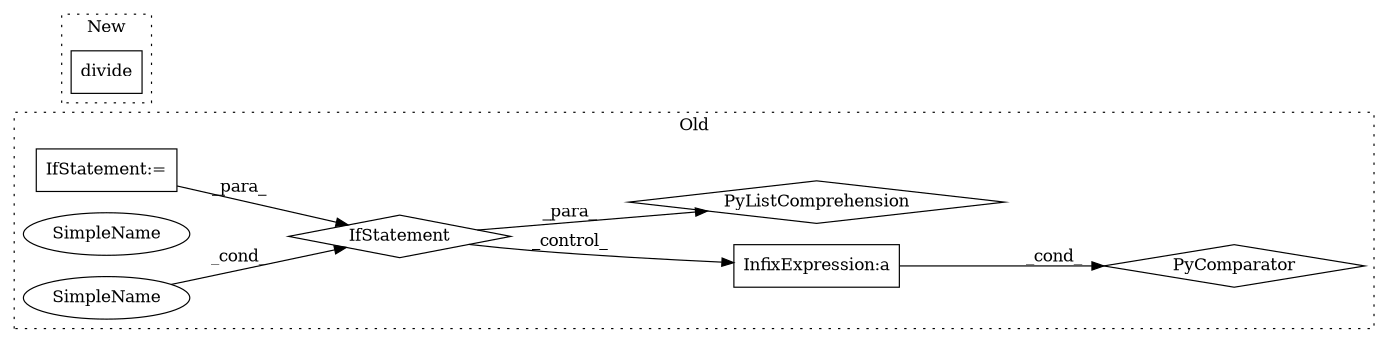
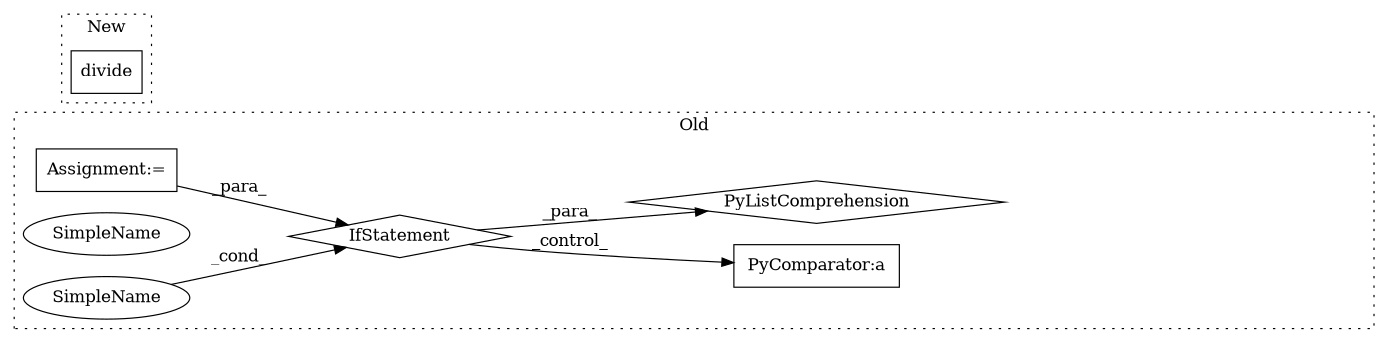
(107, 170) -> (107, 170)
(817, 266) -> (817, 266)
(1234, 266) -> none
